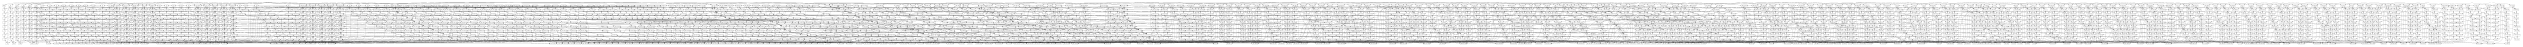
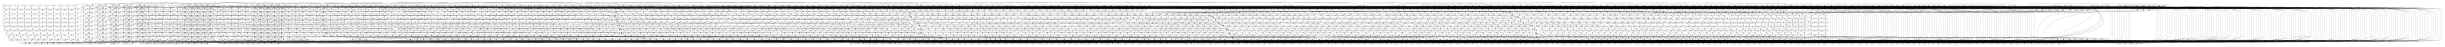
none -> (246, 6)
